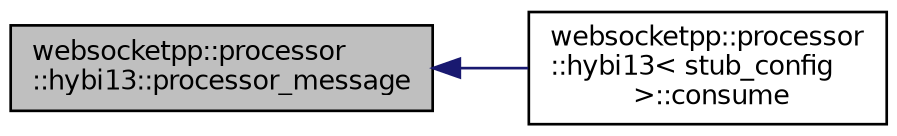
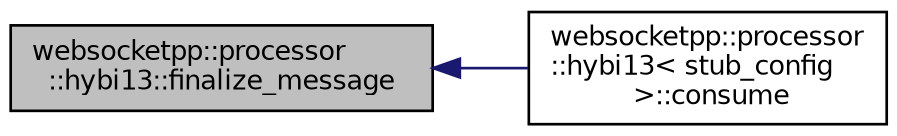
(222, 68) -> (222, 68)
